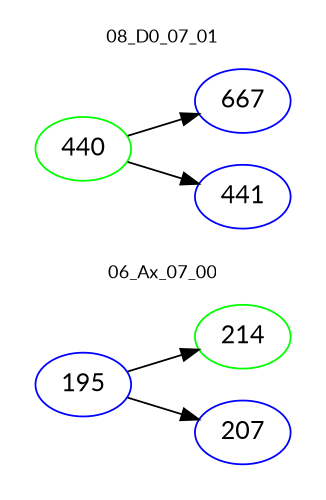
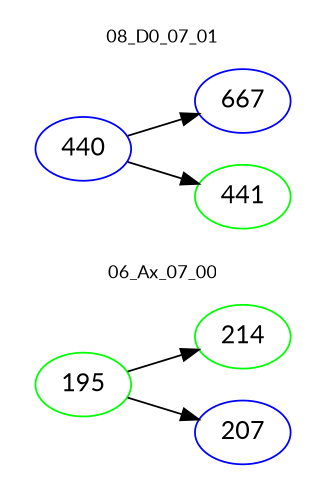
(83, 149) -> (83, 149)
(243, 197) -> (243, 197)
(83, 385) -> (83, 385)
